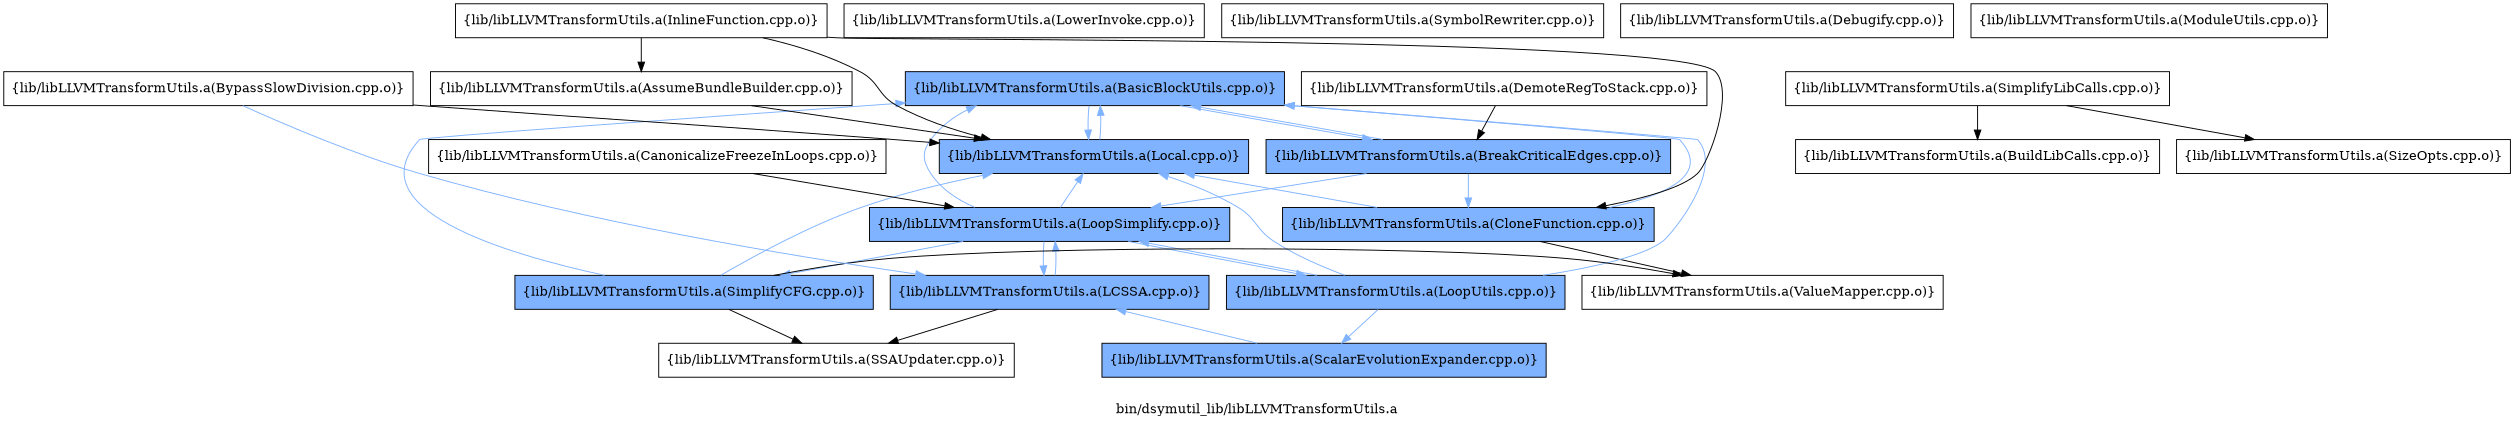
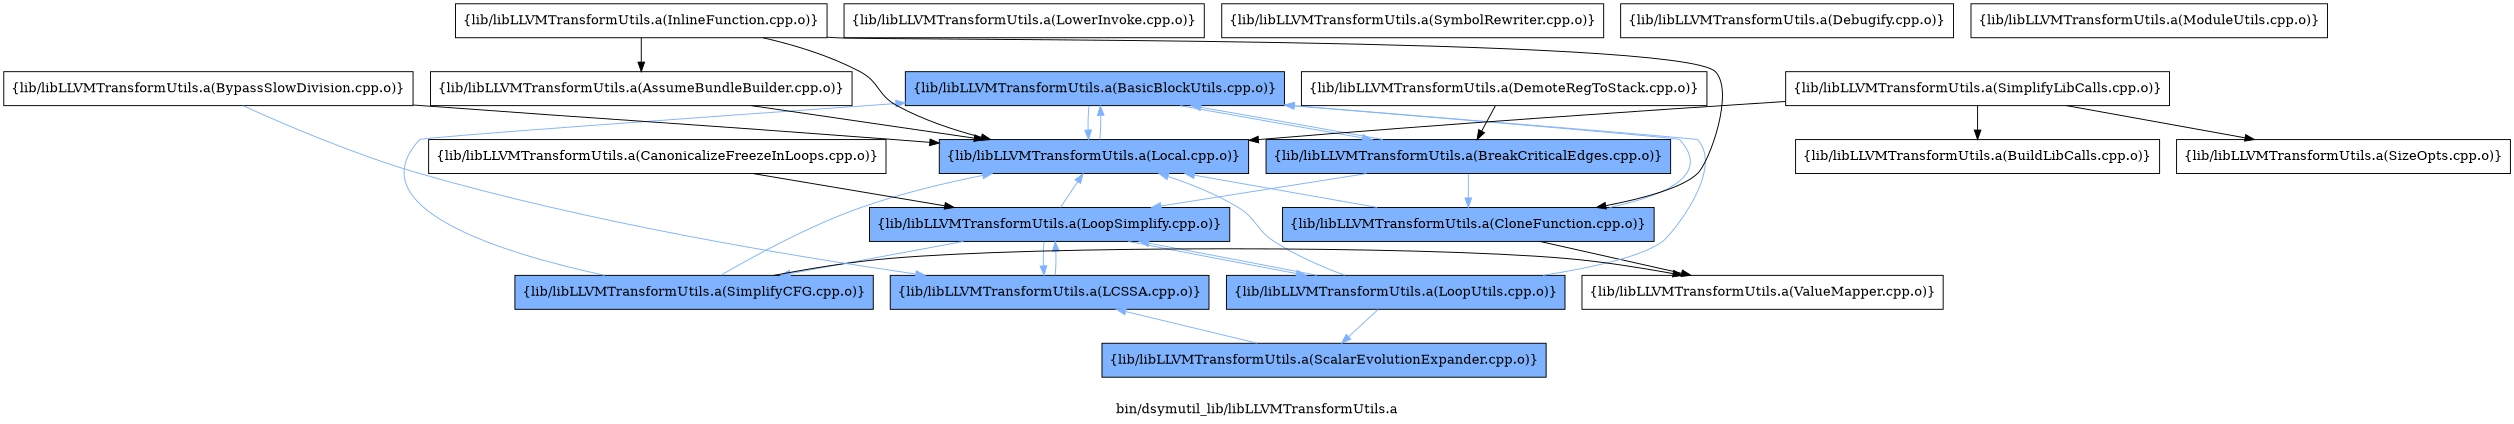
none -> (1535, 118)
(925, 161) -> none
(836, 360) -> none
